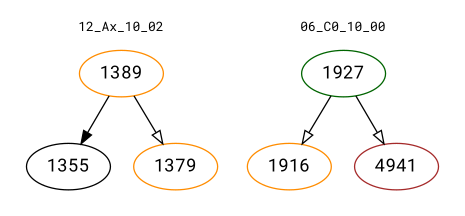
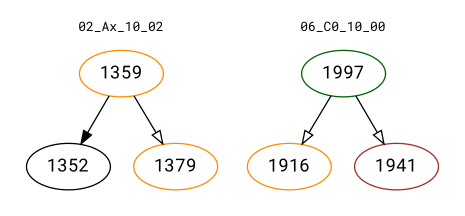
(121, 28) -> (121, 28)
(121, 74) -> (121, 74)
(344, 74) -> (344, 74)
(68, 167) -> (68, 167)
(397, 167) -> (397, 167)
